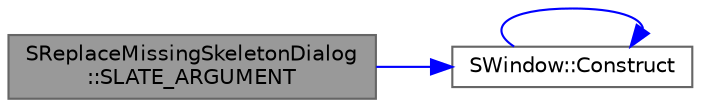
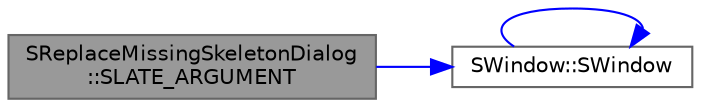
(572, 67) -> (572, 67)
